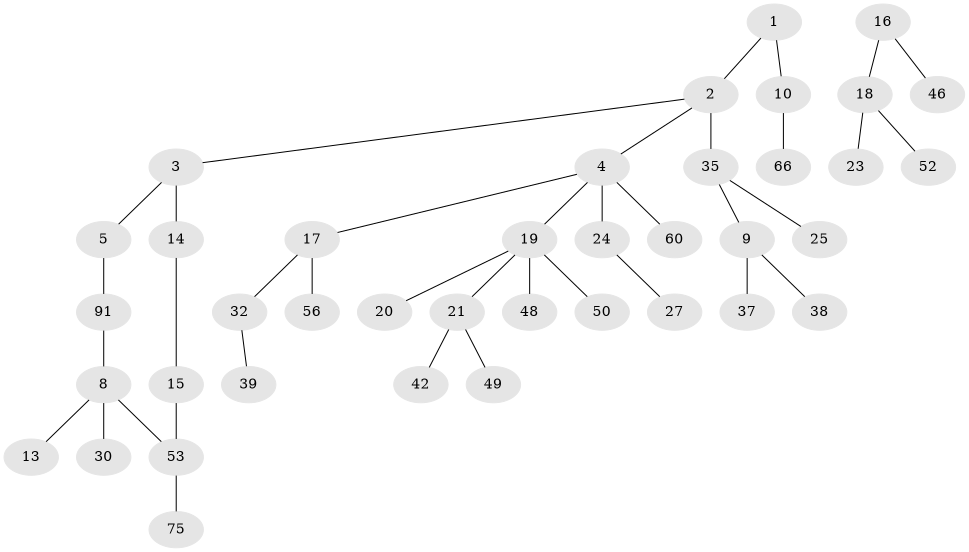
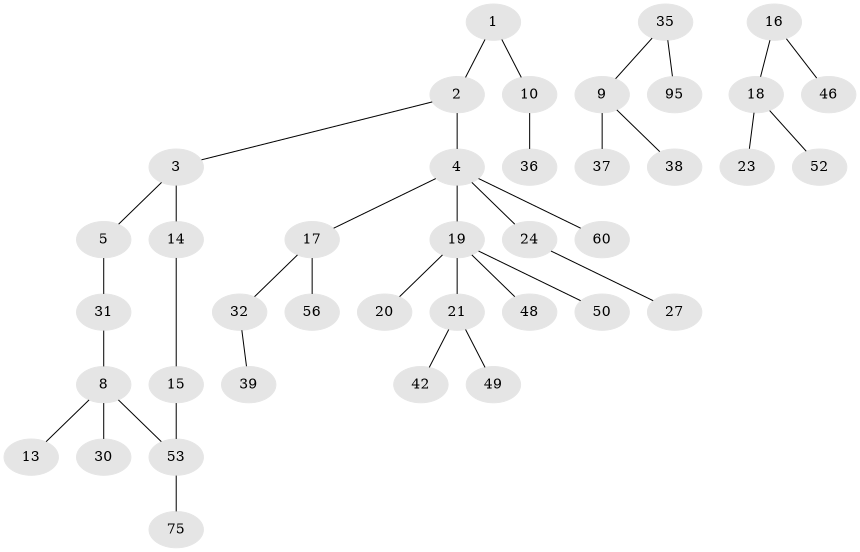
(711, 131) -> none
(783, 167) -> (530, 167)
(820, 240) -> (675, 95)
(104, 312) -> (104, 312)
